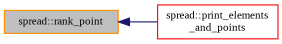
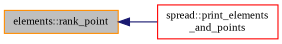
(61, 22) -> (61, 22)
